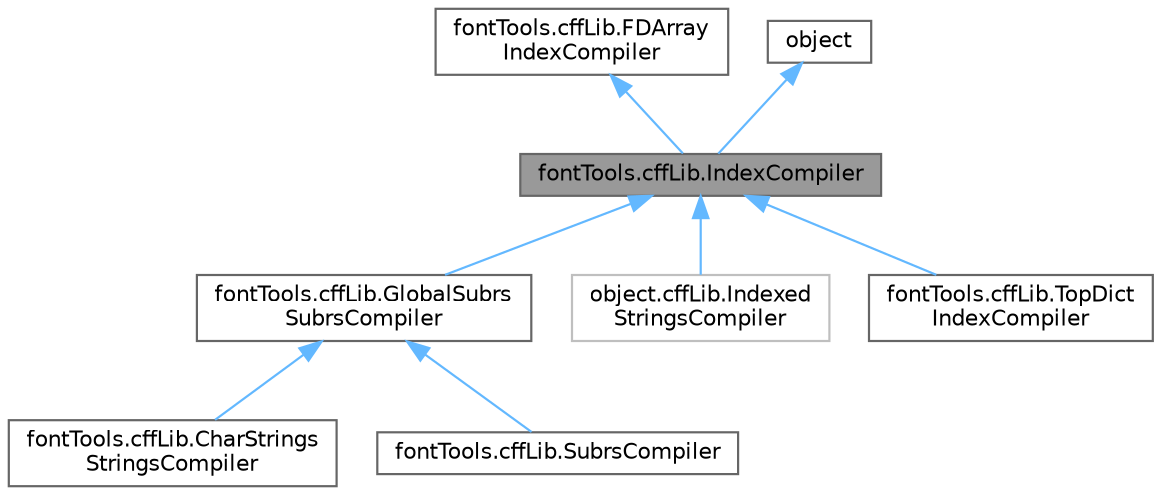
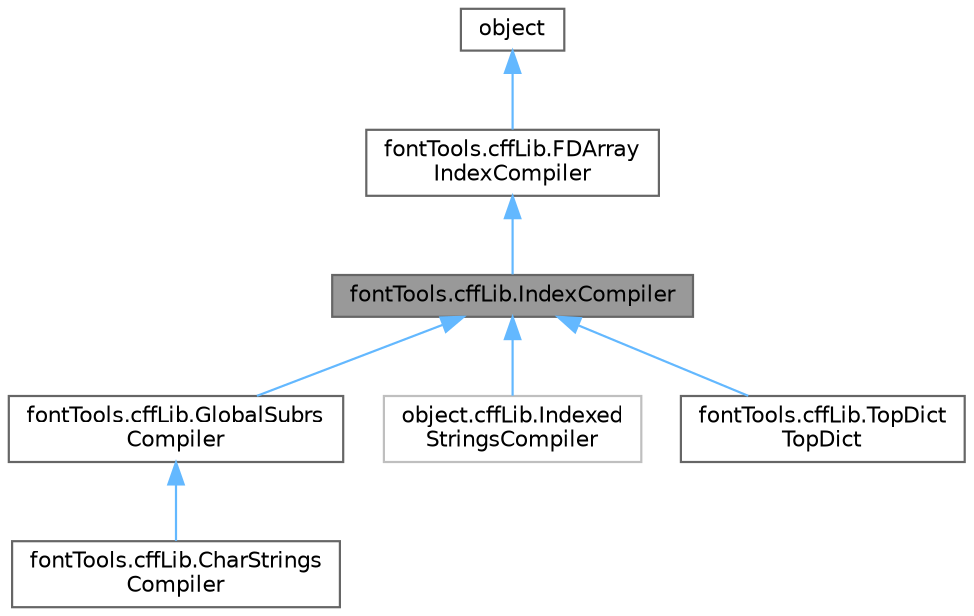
(752, 117) -> (513, 101)
(364, 308) -> (176, 429)
(1011, 308) -> (823, 429)
(173, 453) -> (176, 574)
(558, 453) -> none
